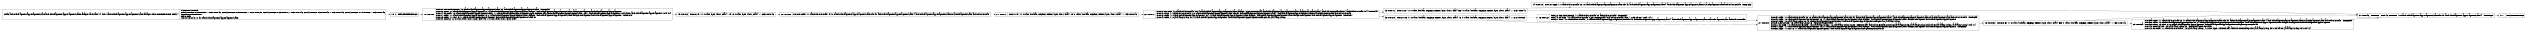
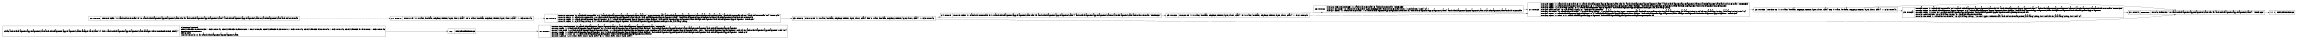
(726, 14) -> none
(1381, 16) -> (1163, 15)
